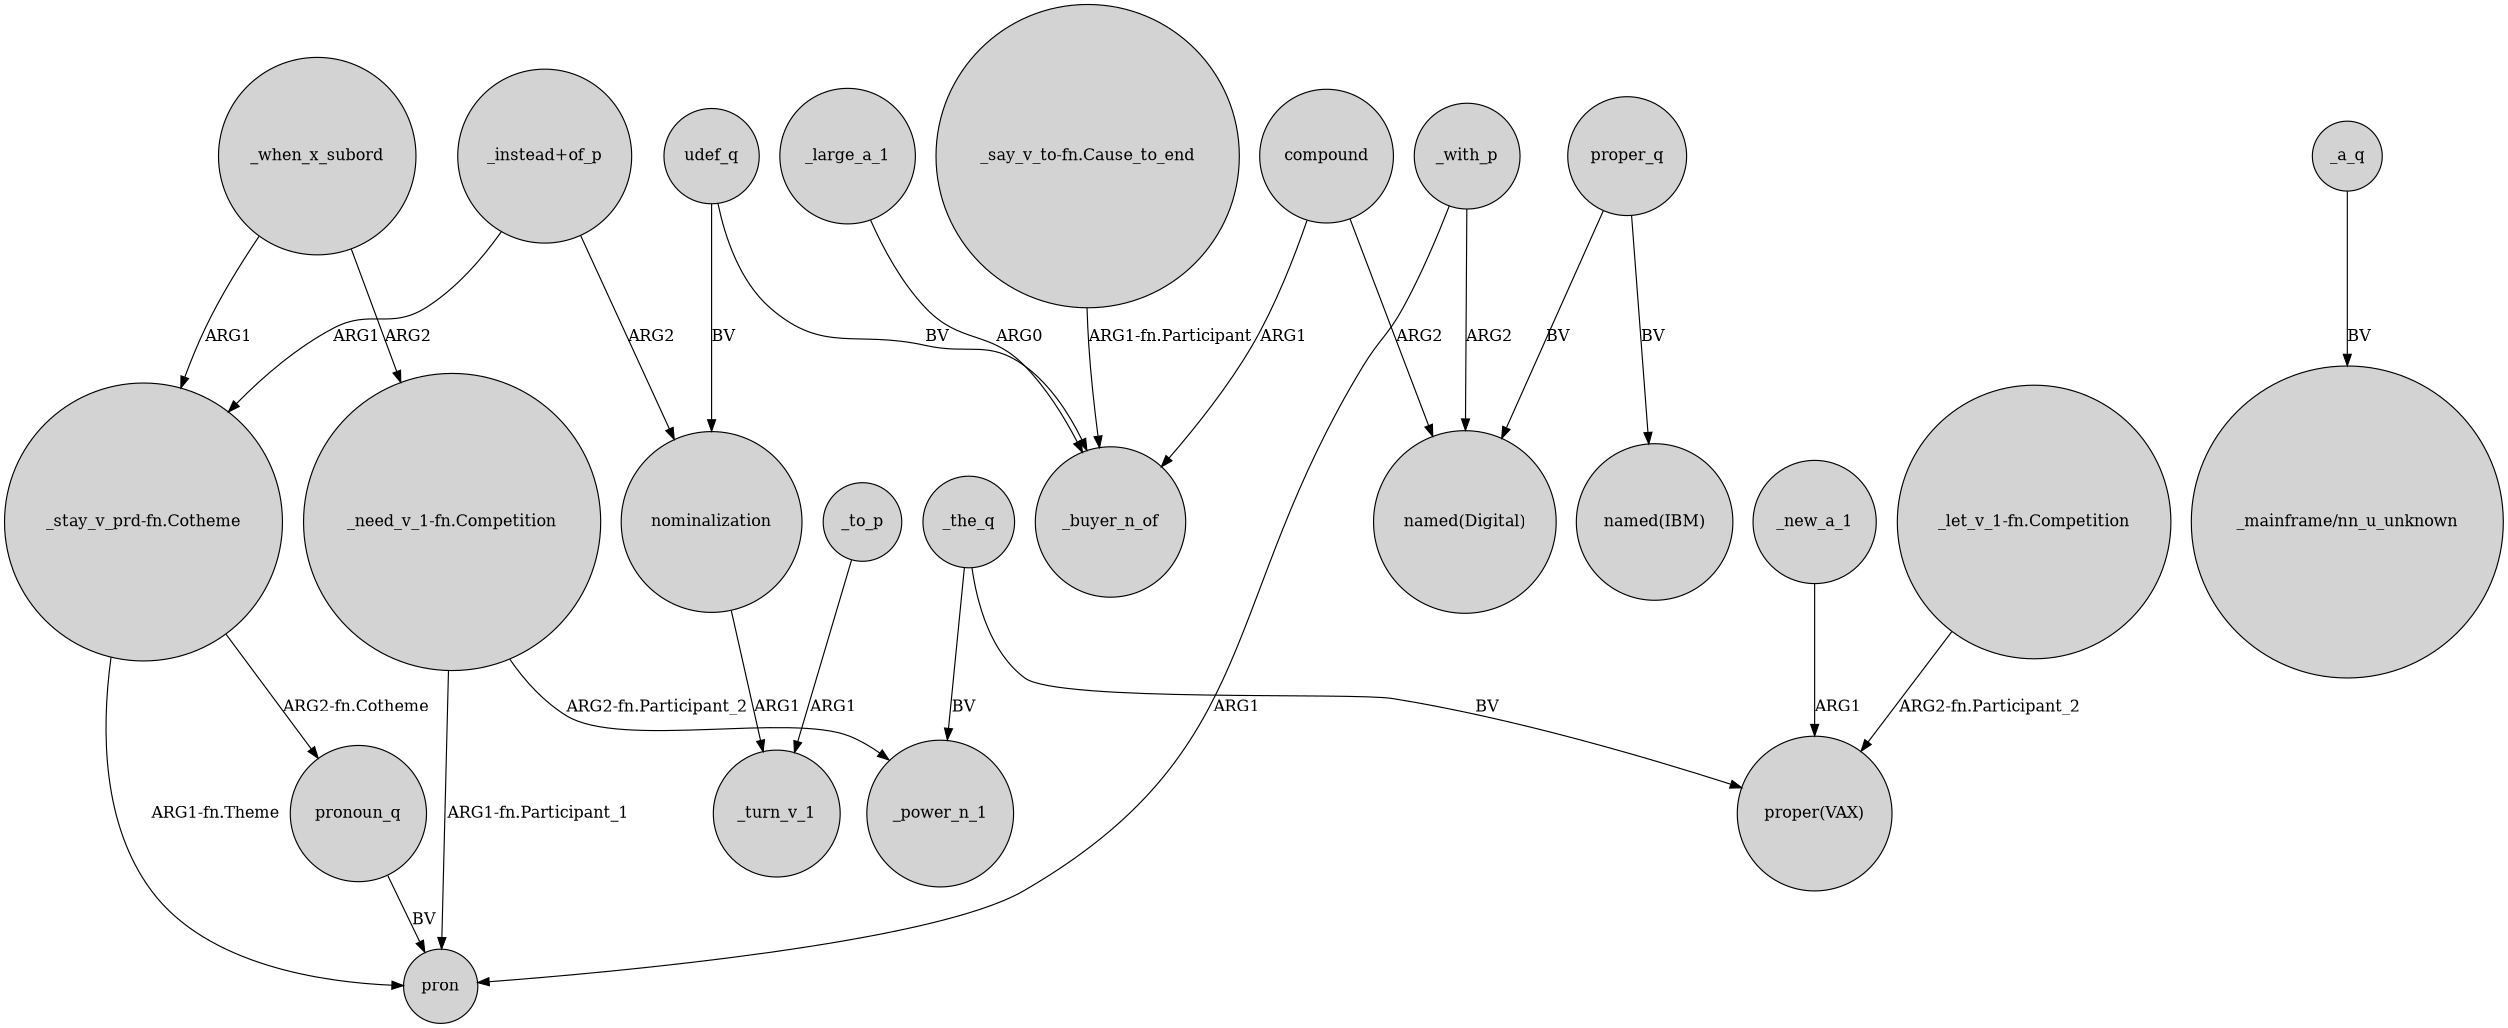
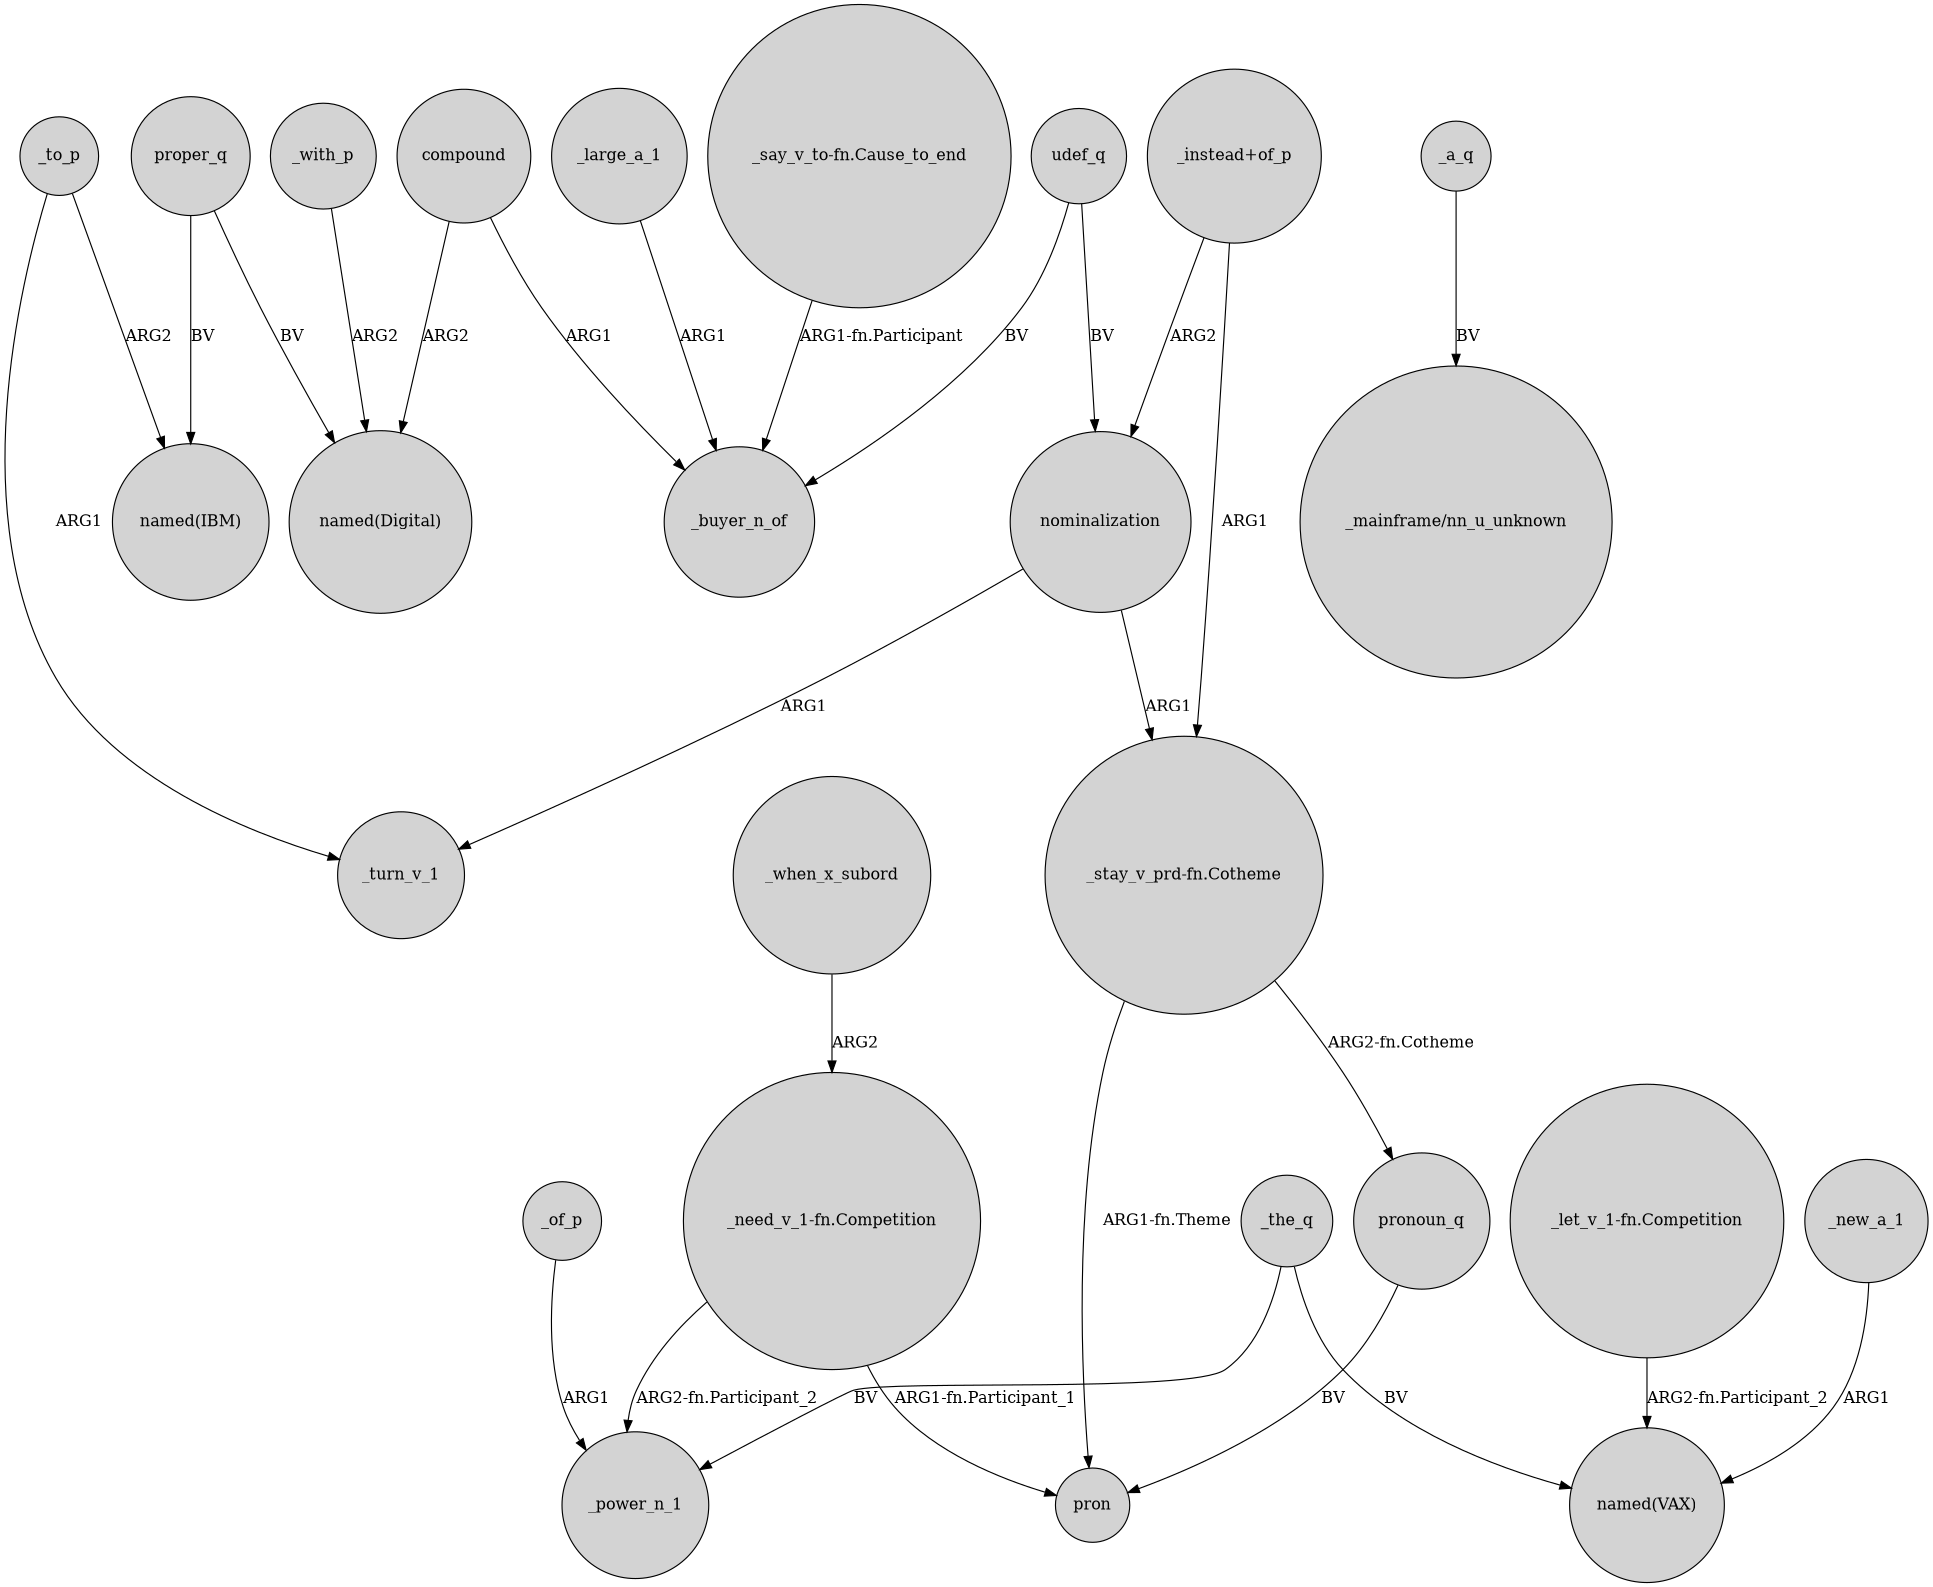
(217, 304) -> (1135, 669)
none -> (116, 315)
(1020, 337) -> (703, 337)
(1134, 807) -> none
(1815, 814) -> (1647, 1505)
none -> (562, 1221)
